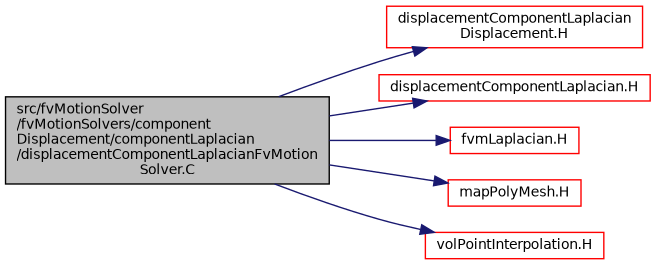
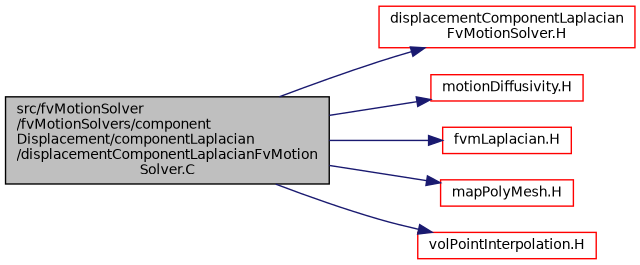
(515, 27) -> (507, 27)
(515, 88) -> (507, 88)
